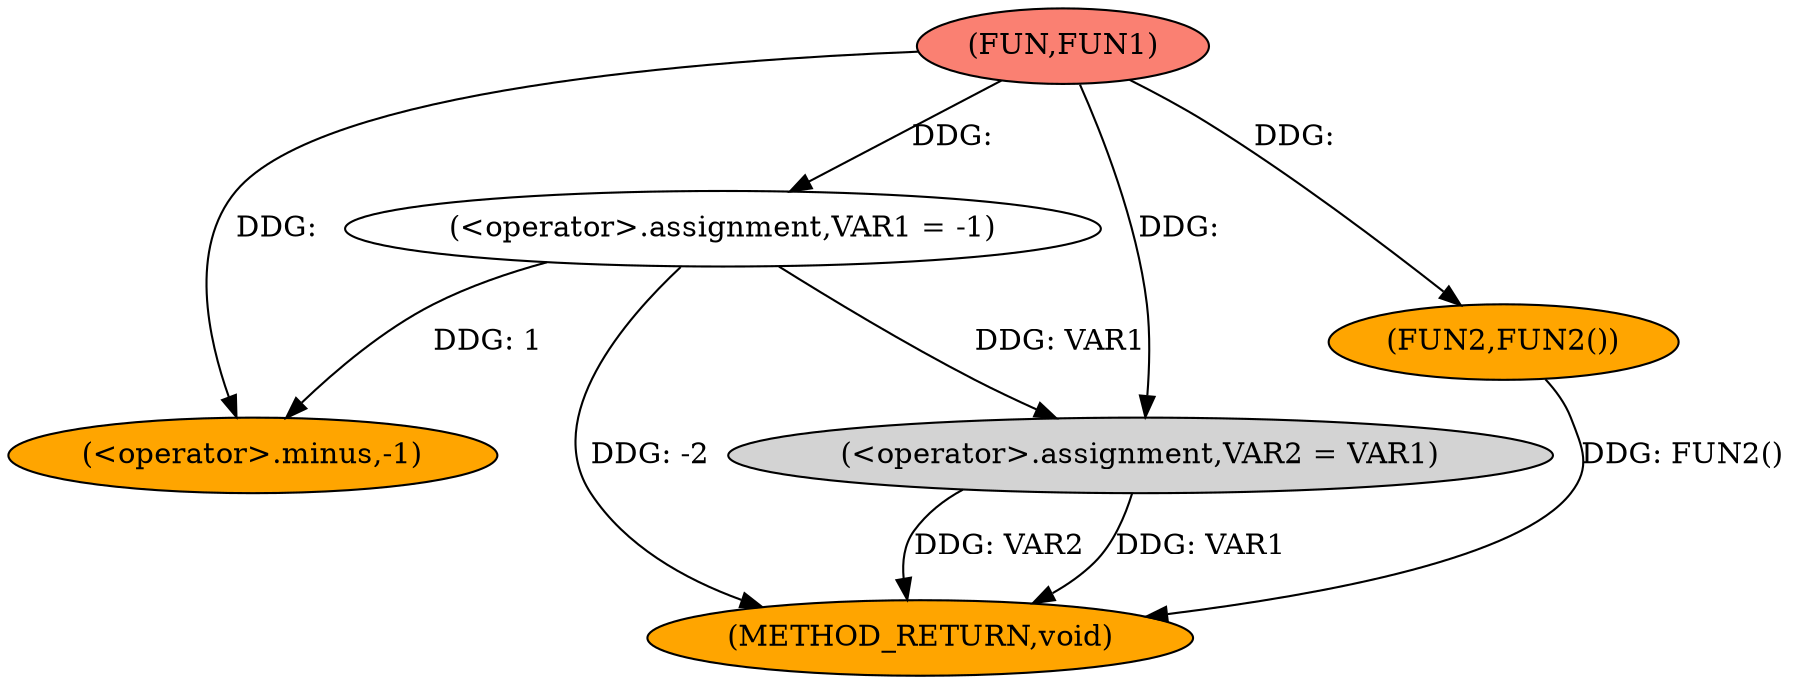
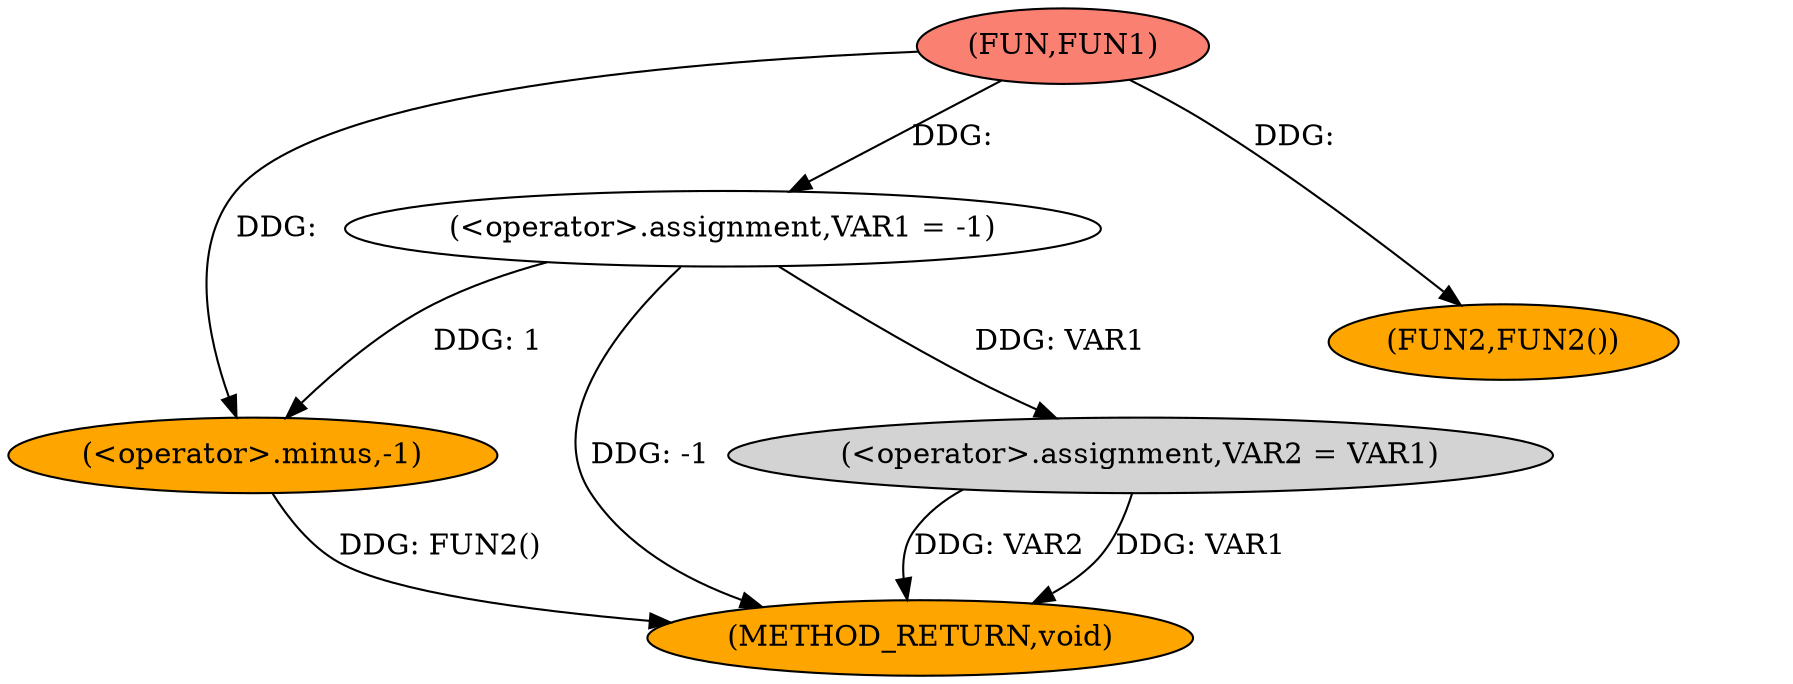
(1134, 236) -> none
(651, 455) -> (651, 455)
(1439, 562) -> (444, 594)
